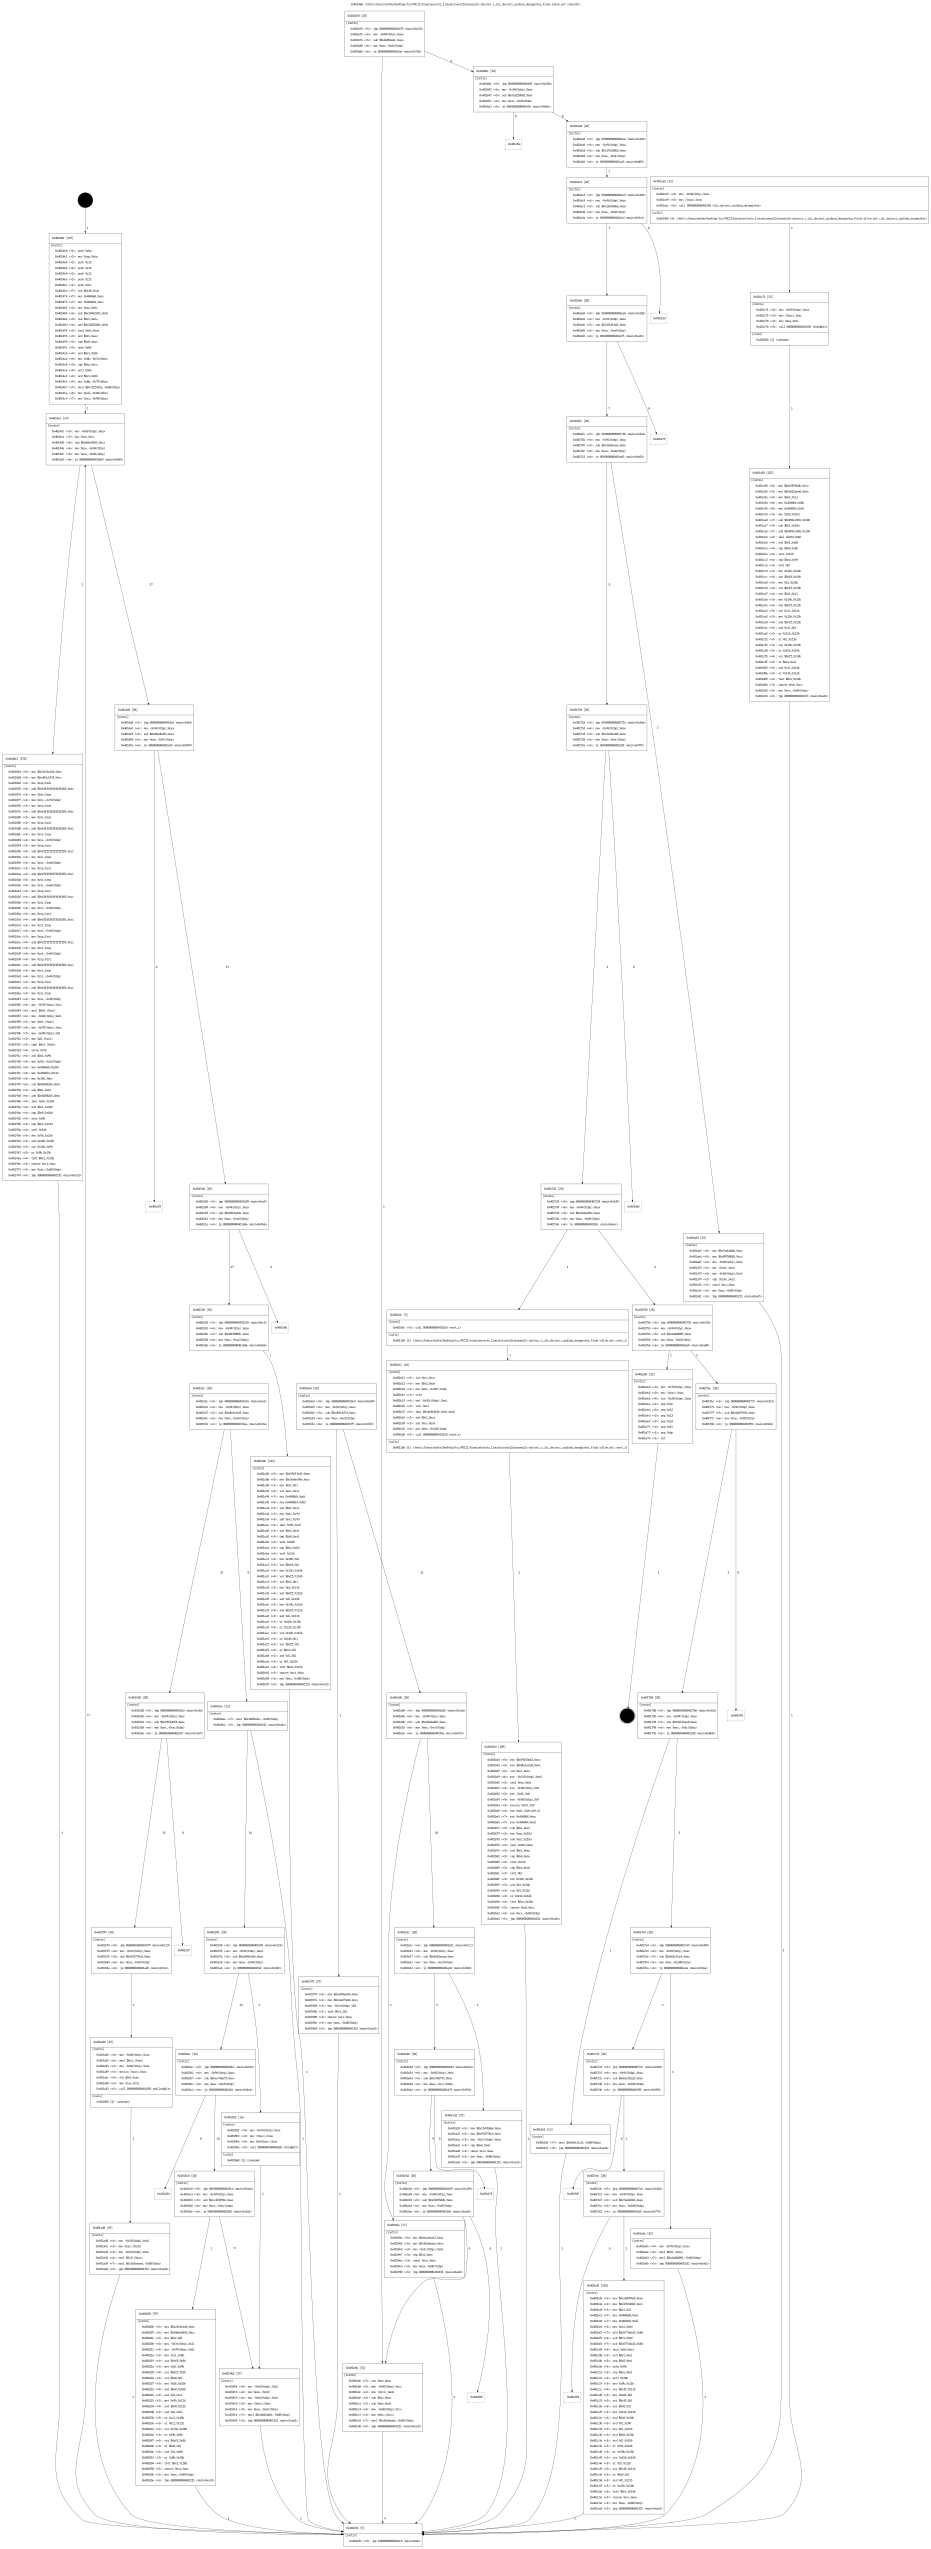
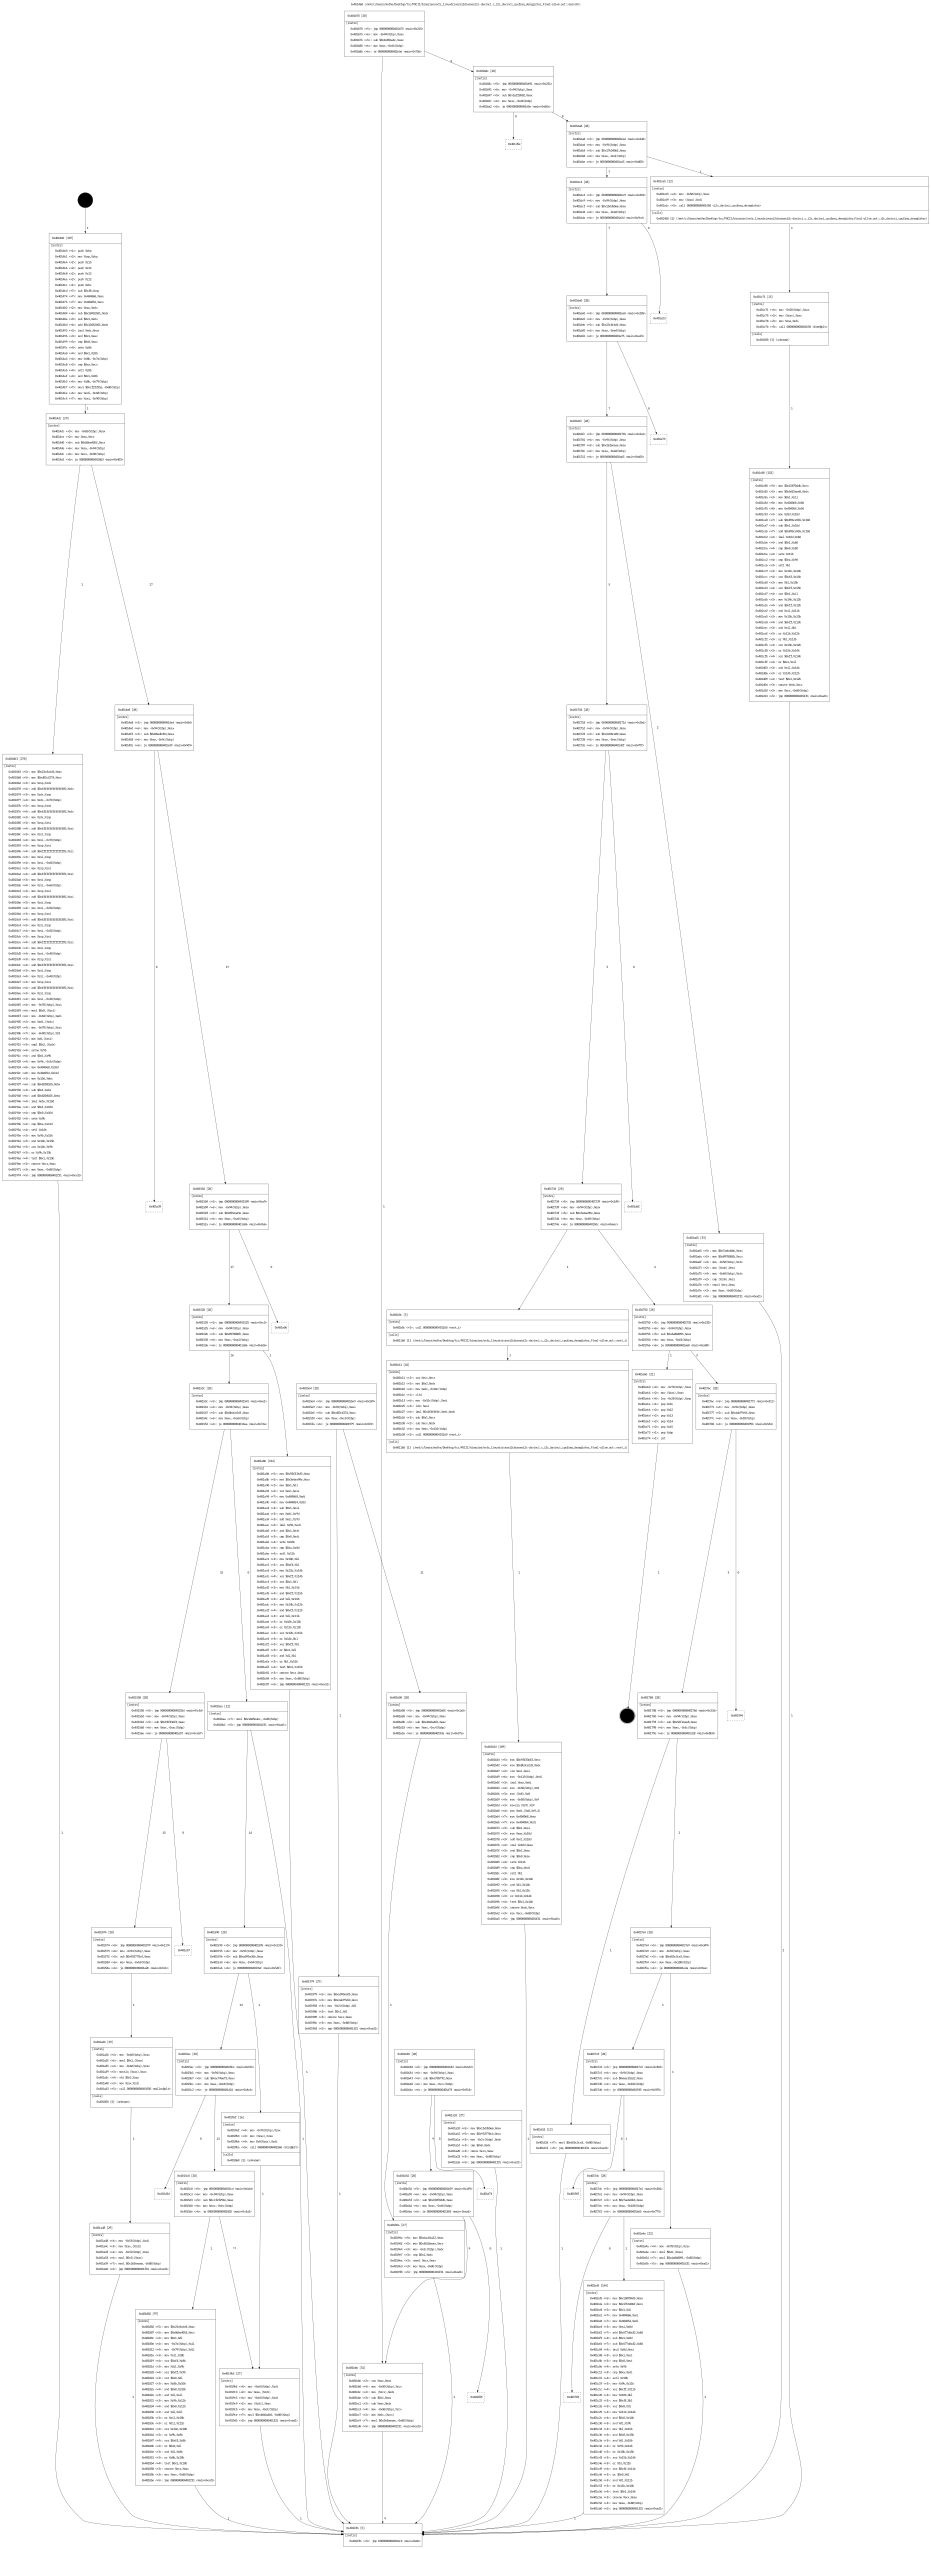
none -> (679, 166)
none -> (229, 1366)
(85, 1619) -> none
(435, 1950) -> none
